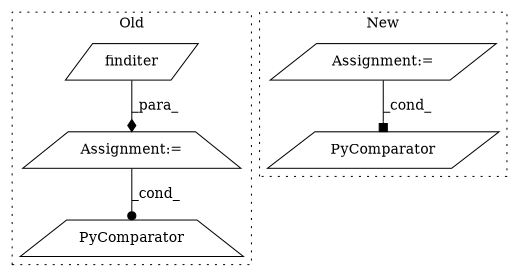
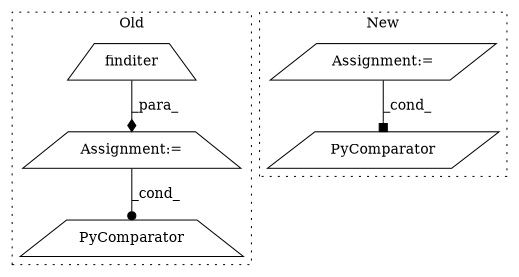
(132, 62) -> (132, 62)
